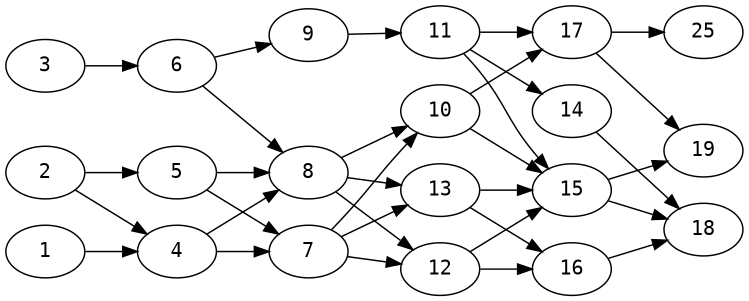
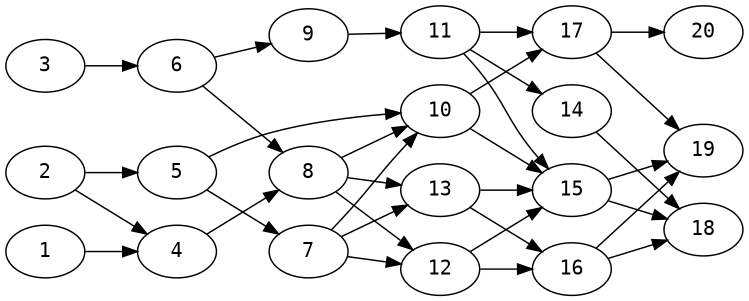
(703, 32) -> (703, 32)
(236, 173) -> (295, 127)
none -> (629, 218)
(236, 252) -> none
